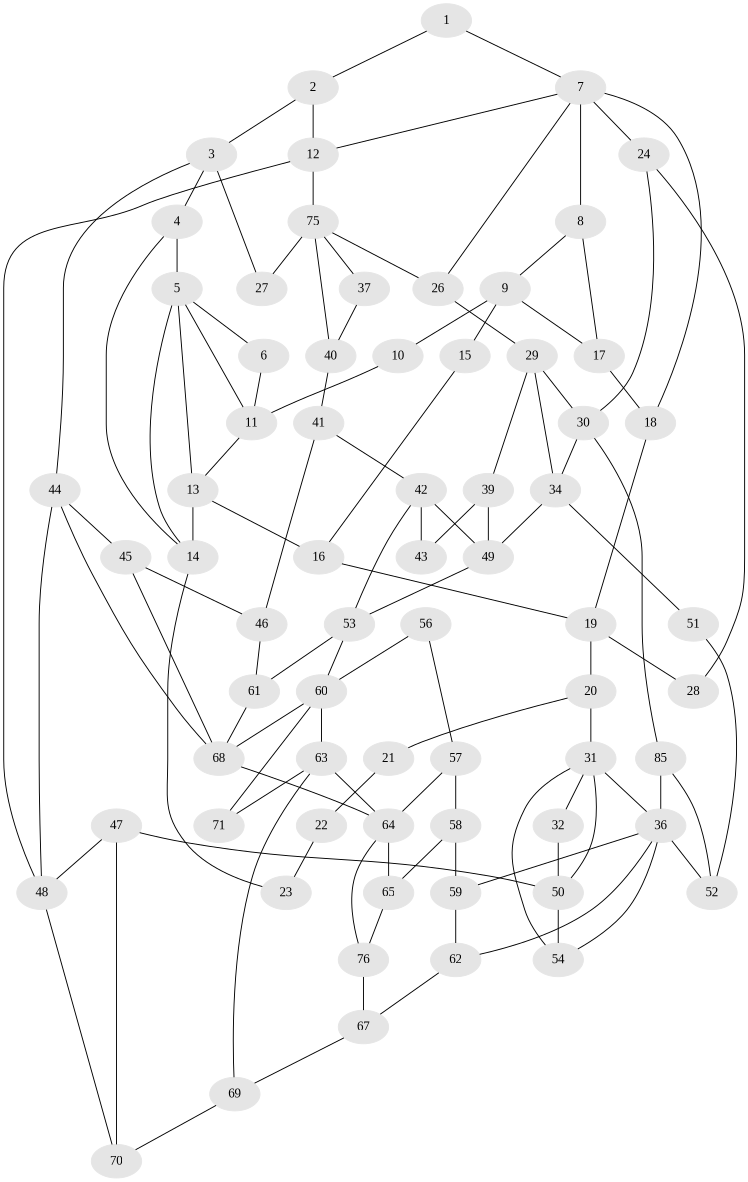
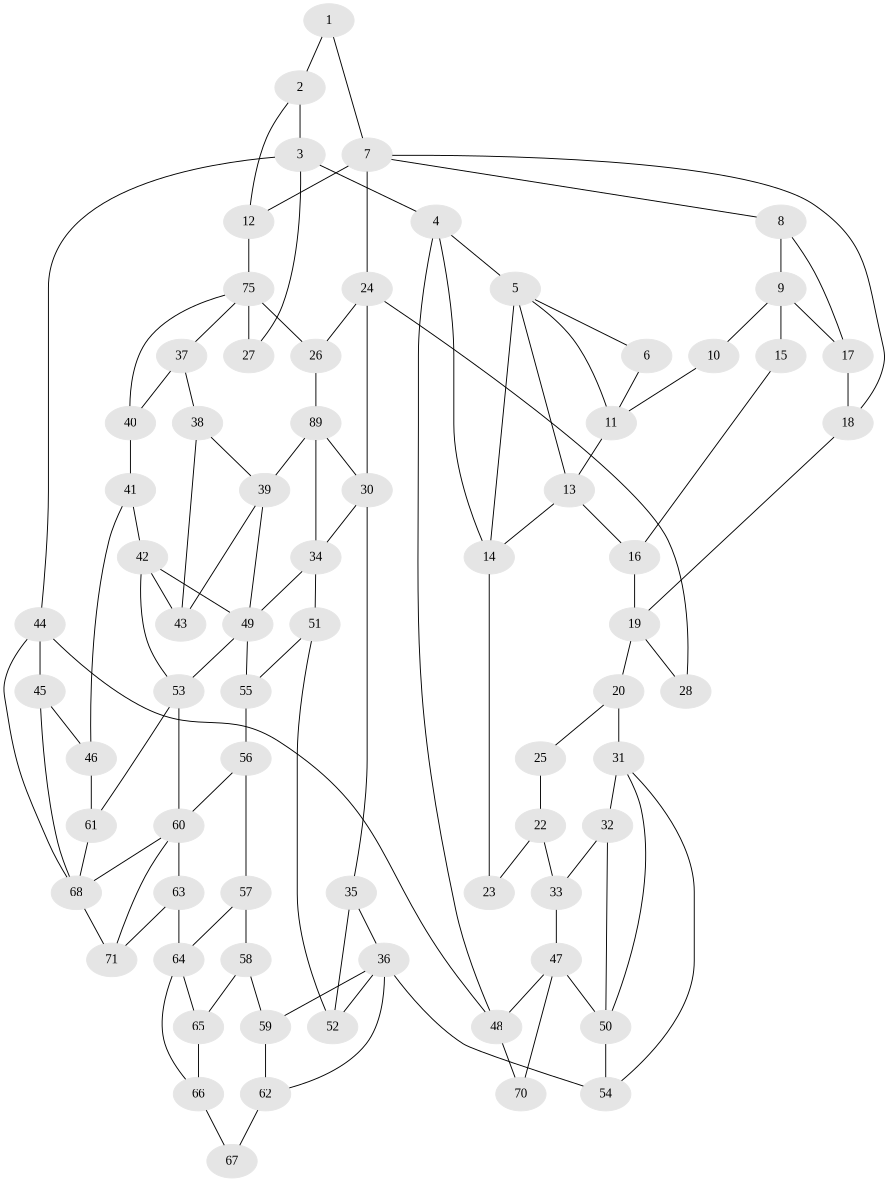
(509, 188) -> (342, 322)
(532, 356) -> (316, 423)
(4, 419) -> (419, 628)
none -> (198, 423)
none -> (246, 692)
(389, 759) -> (540, 759)
(661, 759) -> (351, 893)
(306, 790) -> (94, 926)
(626, 792) -> none
none -> (556, 893)
(363, 960) -> (198, 1094)
(235, 1094) -> none
